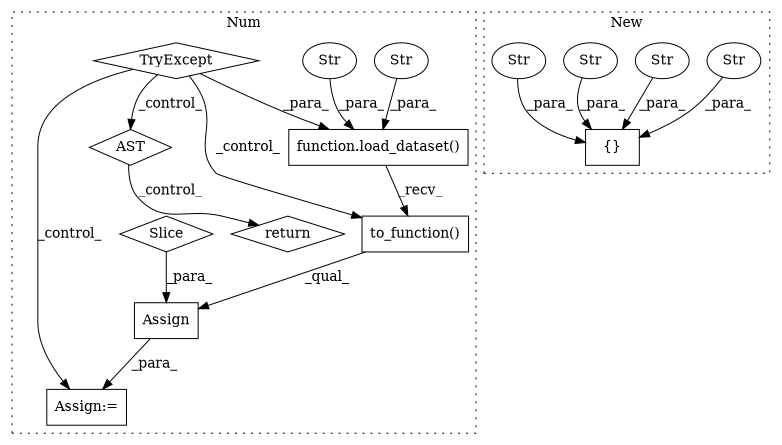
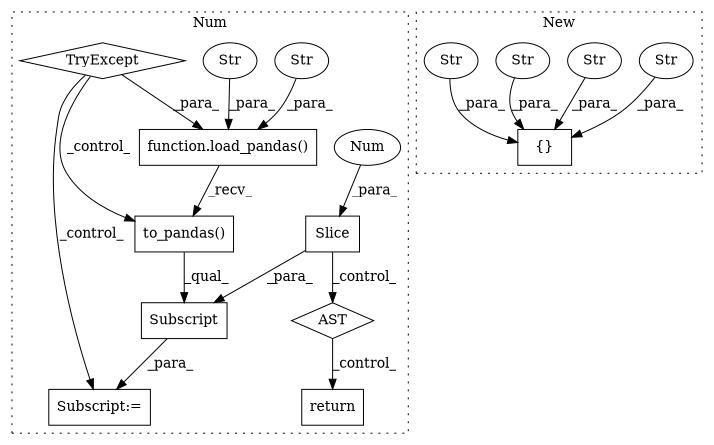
(140, 94) -> (333, 272)
none -> (367, 147)
(378, 147) -> (228, 147)
(166, 234) -> (333, 234)
(288, 234) -> (333, 407)
(415, 234) -> (184, 234)
(166, 321) -> (184, 321)
(87, 407) -> (100, 407)
